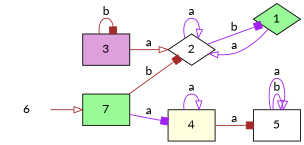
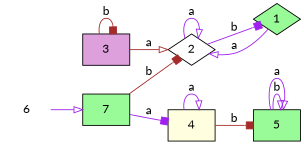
(62, 110) -> (62, 110)
(234, 119) -> (234, 119)
(277, 125) -> (277, 125)
